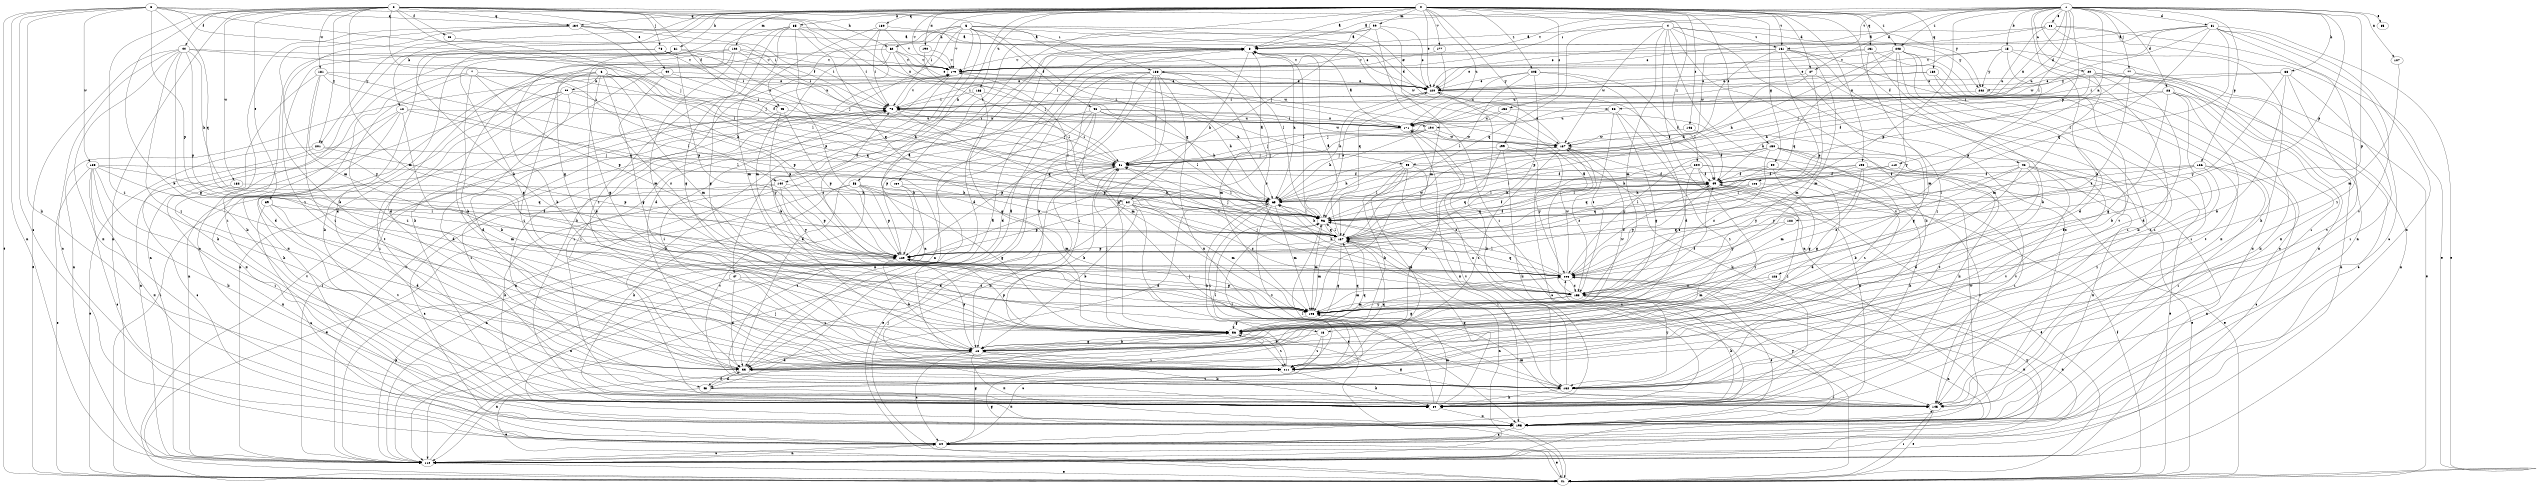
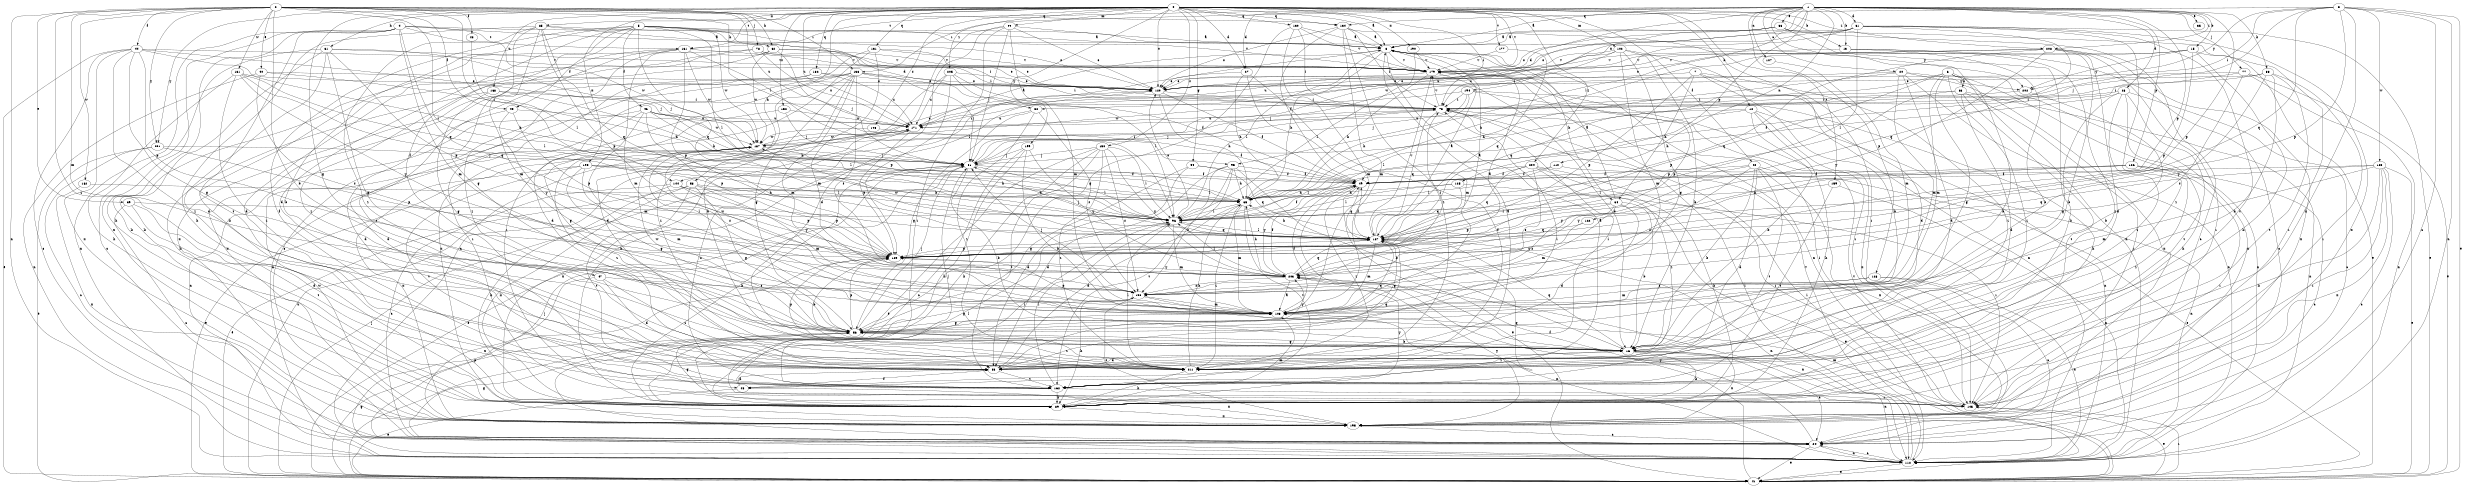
(1510, 42) -> (1630, 55)
(1161, 114) -> (1455, 100)
(1358, 295) -> (1287, 295)
none -> (2048, 386)
